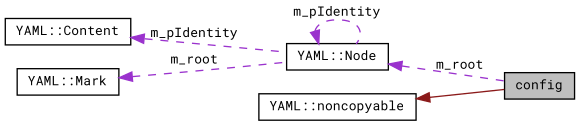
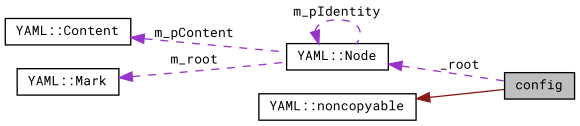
(195, 34) -> (195, 34)
(460, 65) -> (460, 65)
